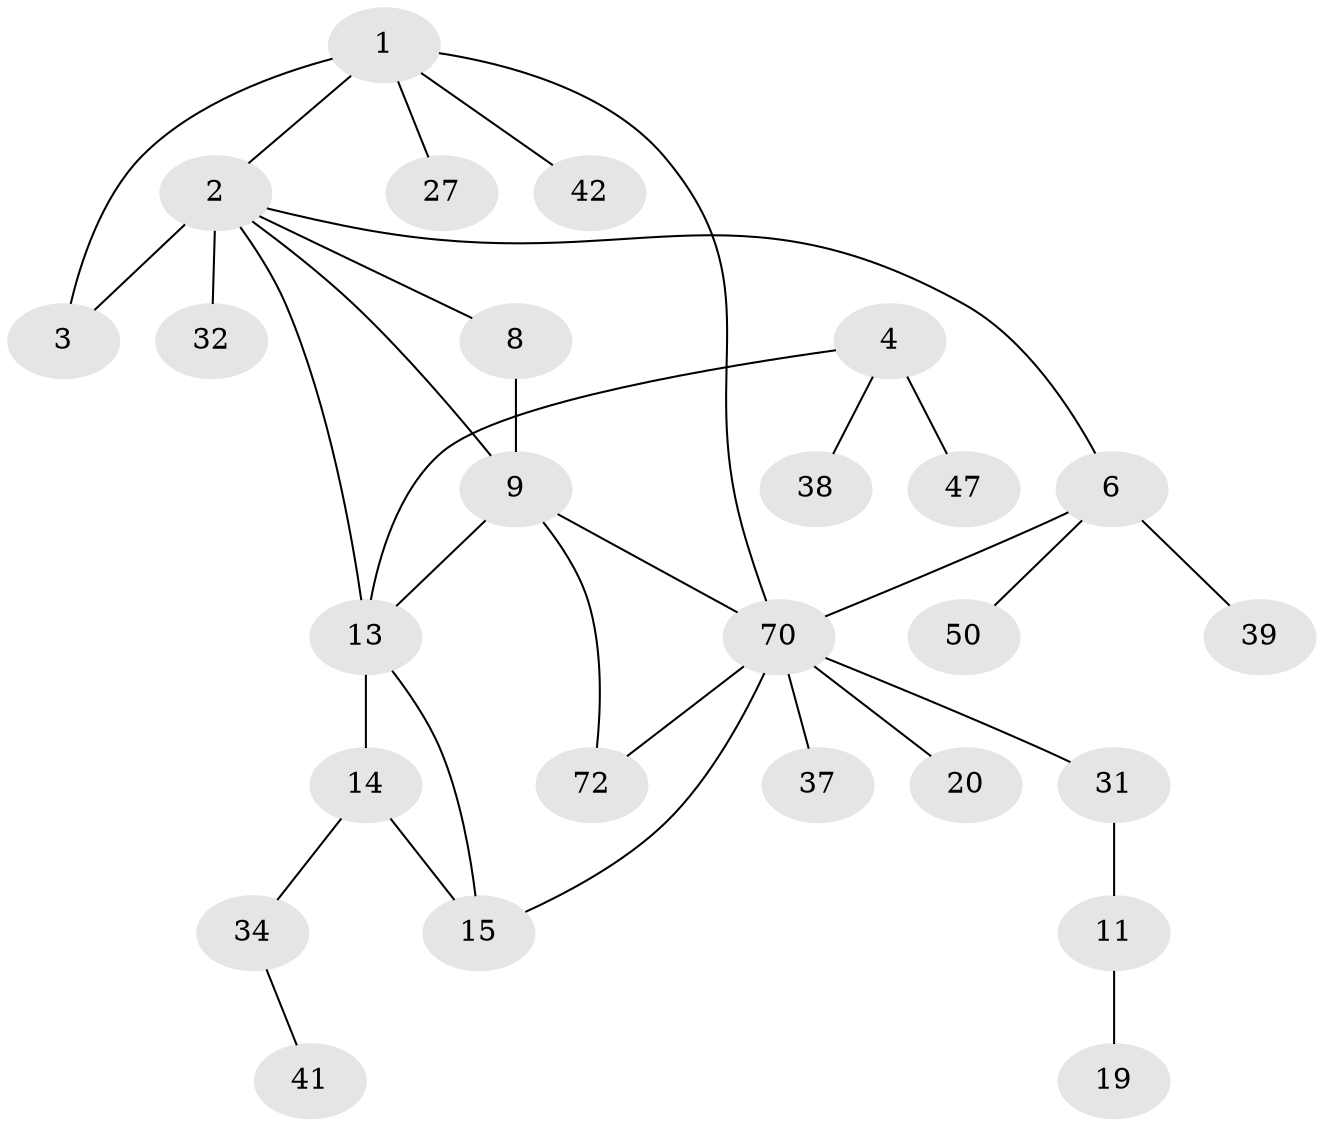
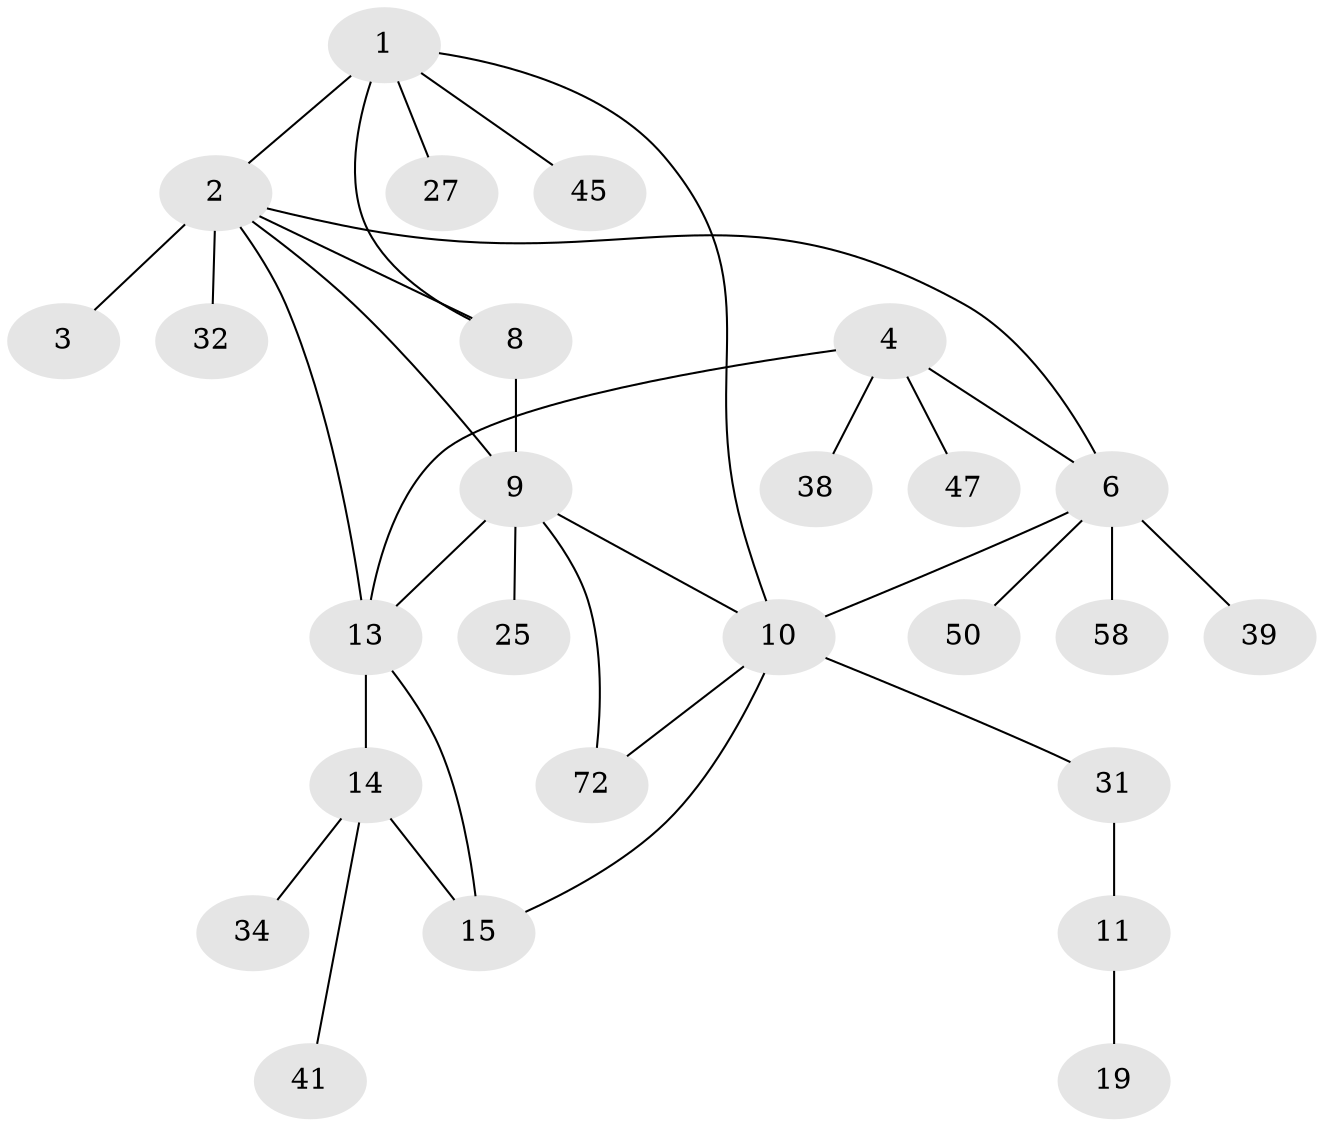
(161, 139) -> (360, 210)
(590, 193) -> (590, 193)
none -> (1001, 415)
none -> (514, 637)
(779, 637) -> (779, 637)
none -> (1112, 637)
(818, 785) -> none
(966, 785) -> none
(282, 1007) -> (338, 933)
